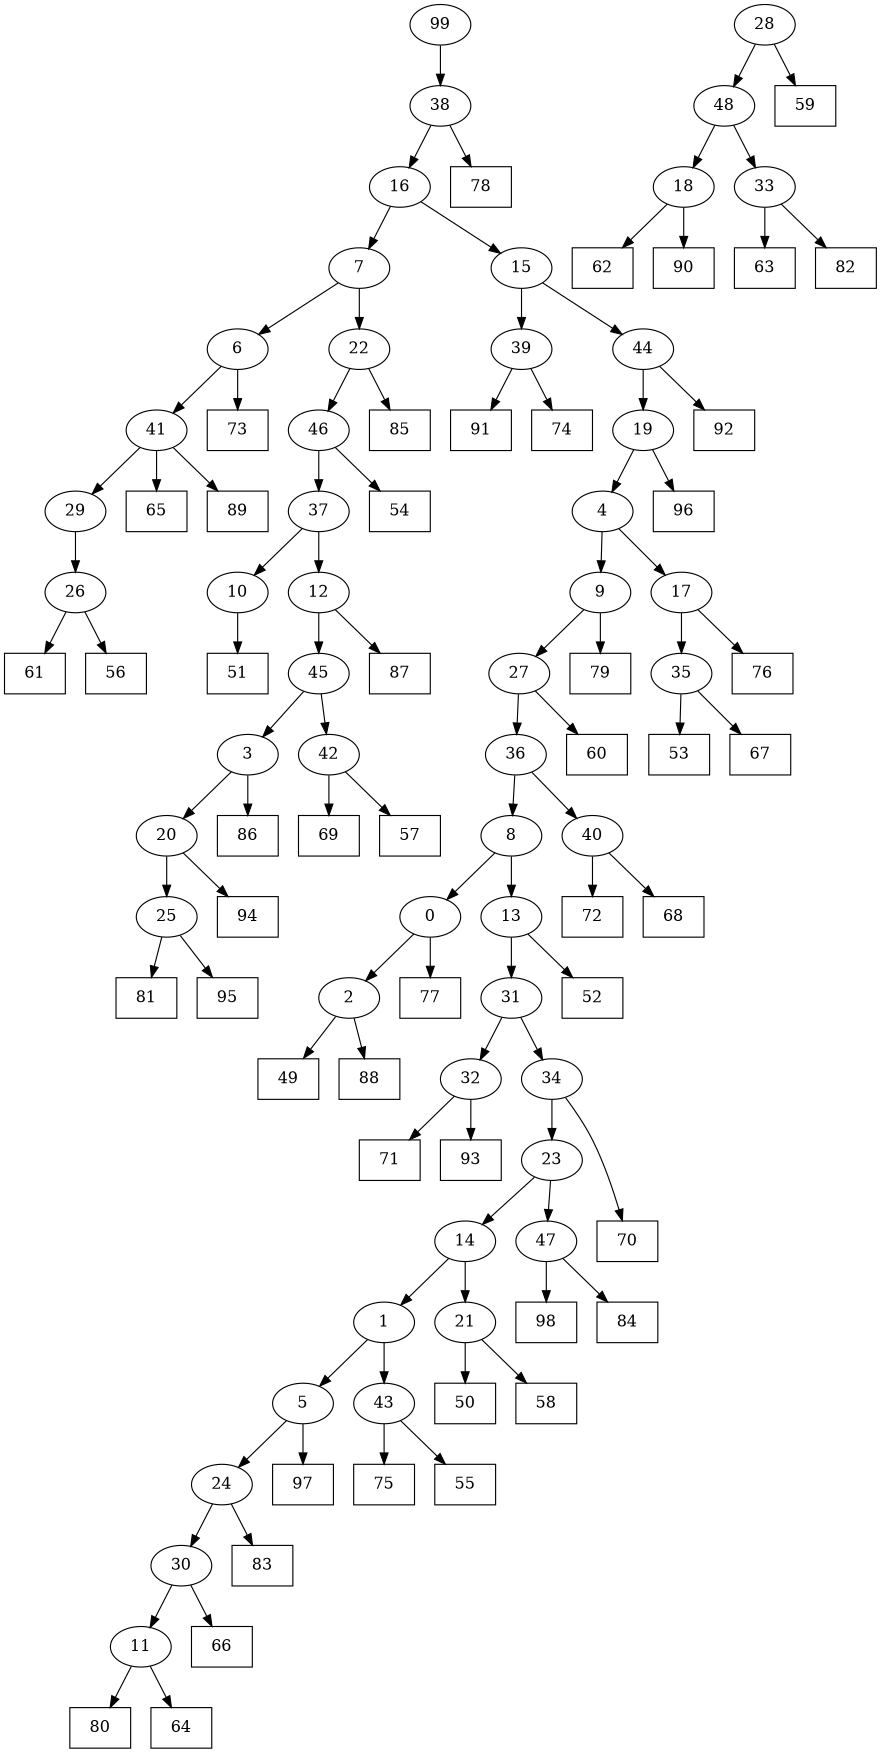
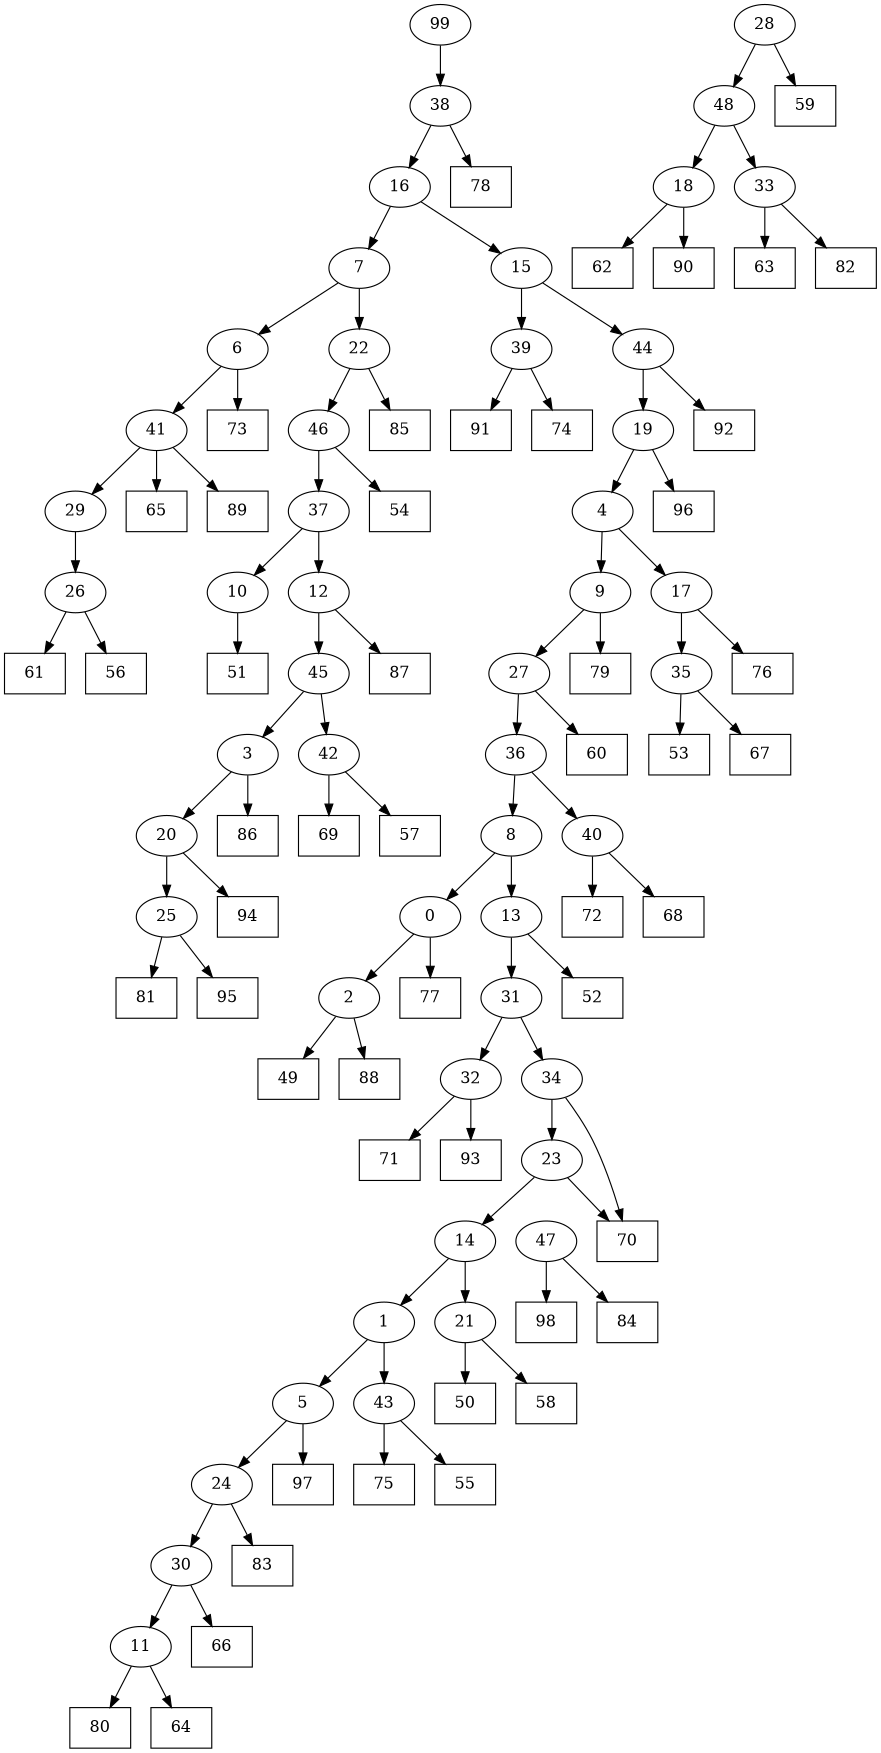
(550, 1195) -> (584, 1195)
